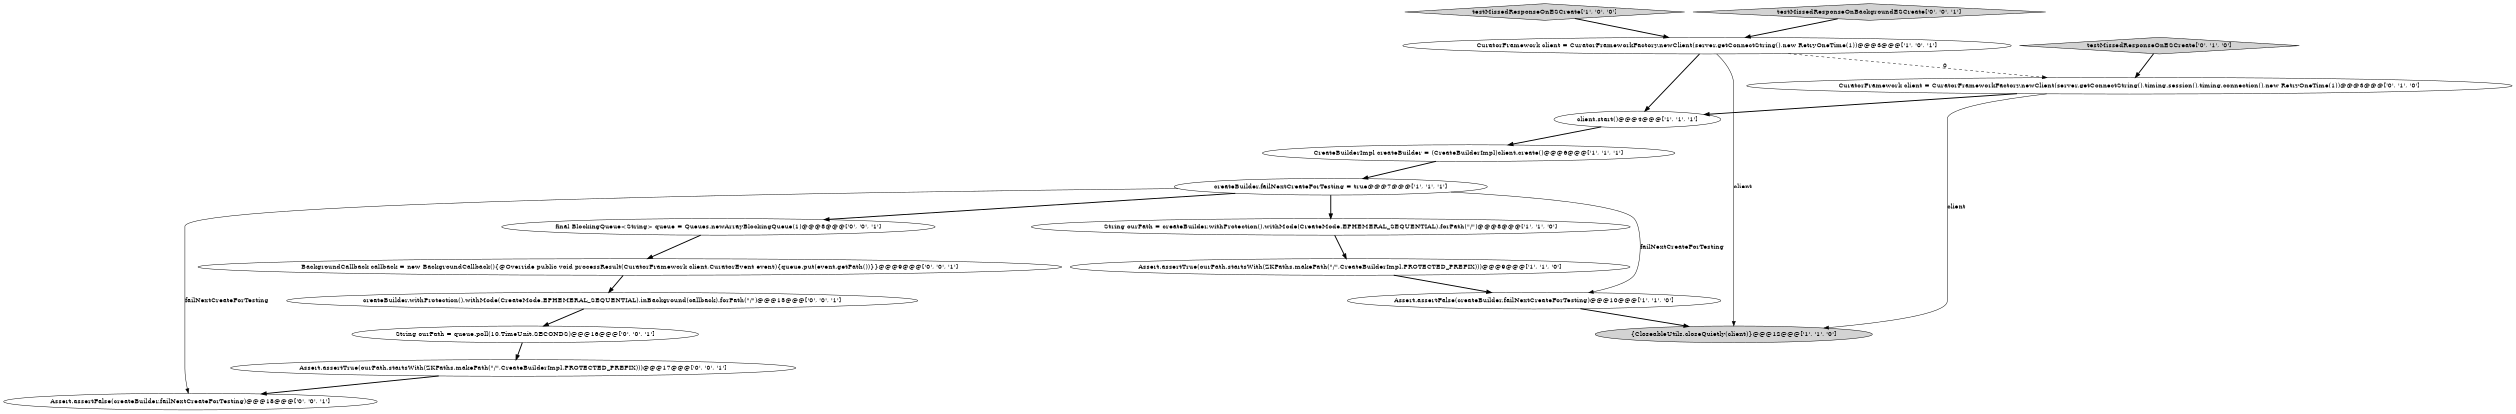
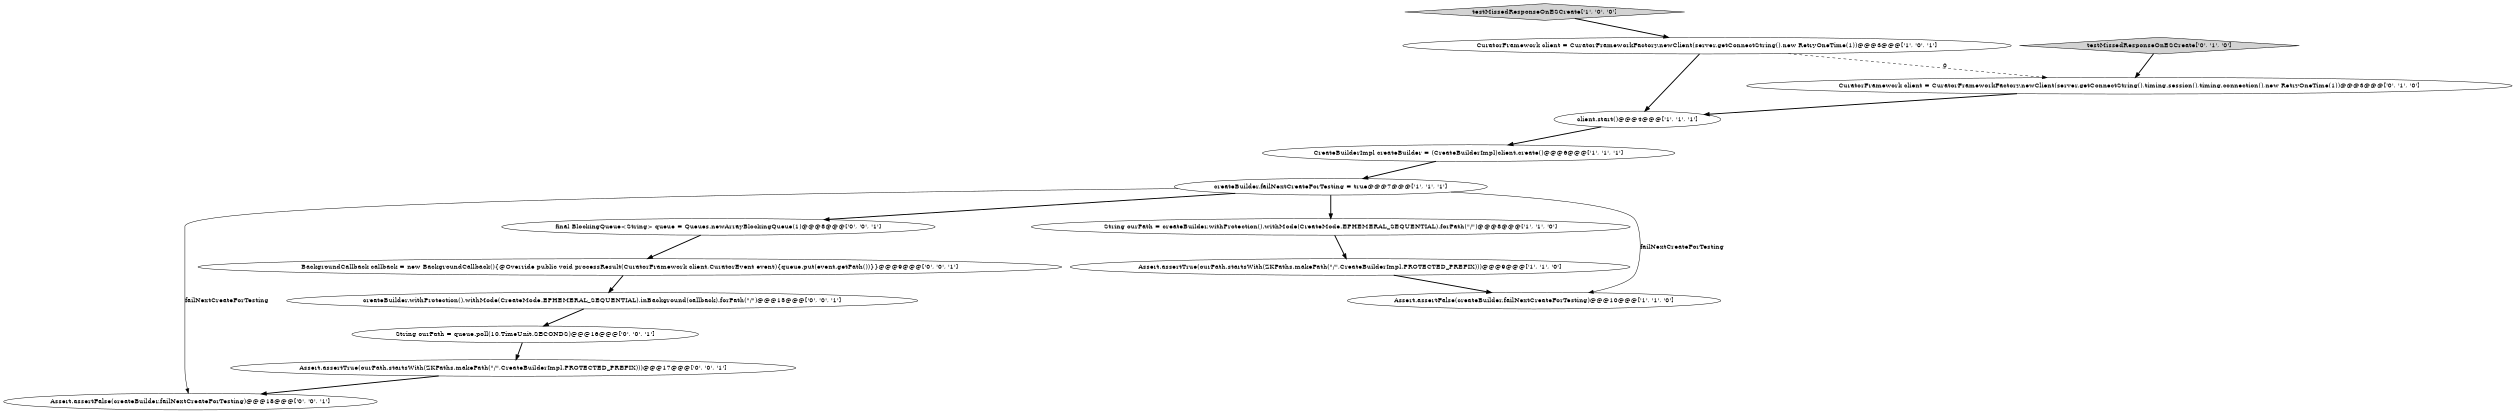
(1869, 12) -> none
(1734, 334) -> none
